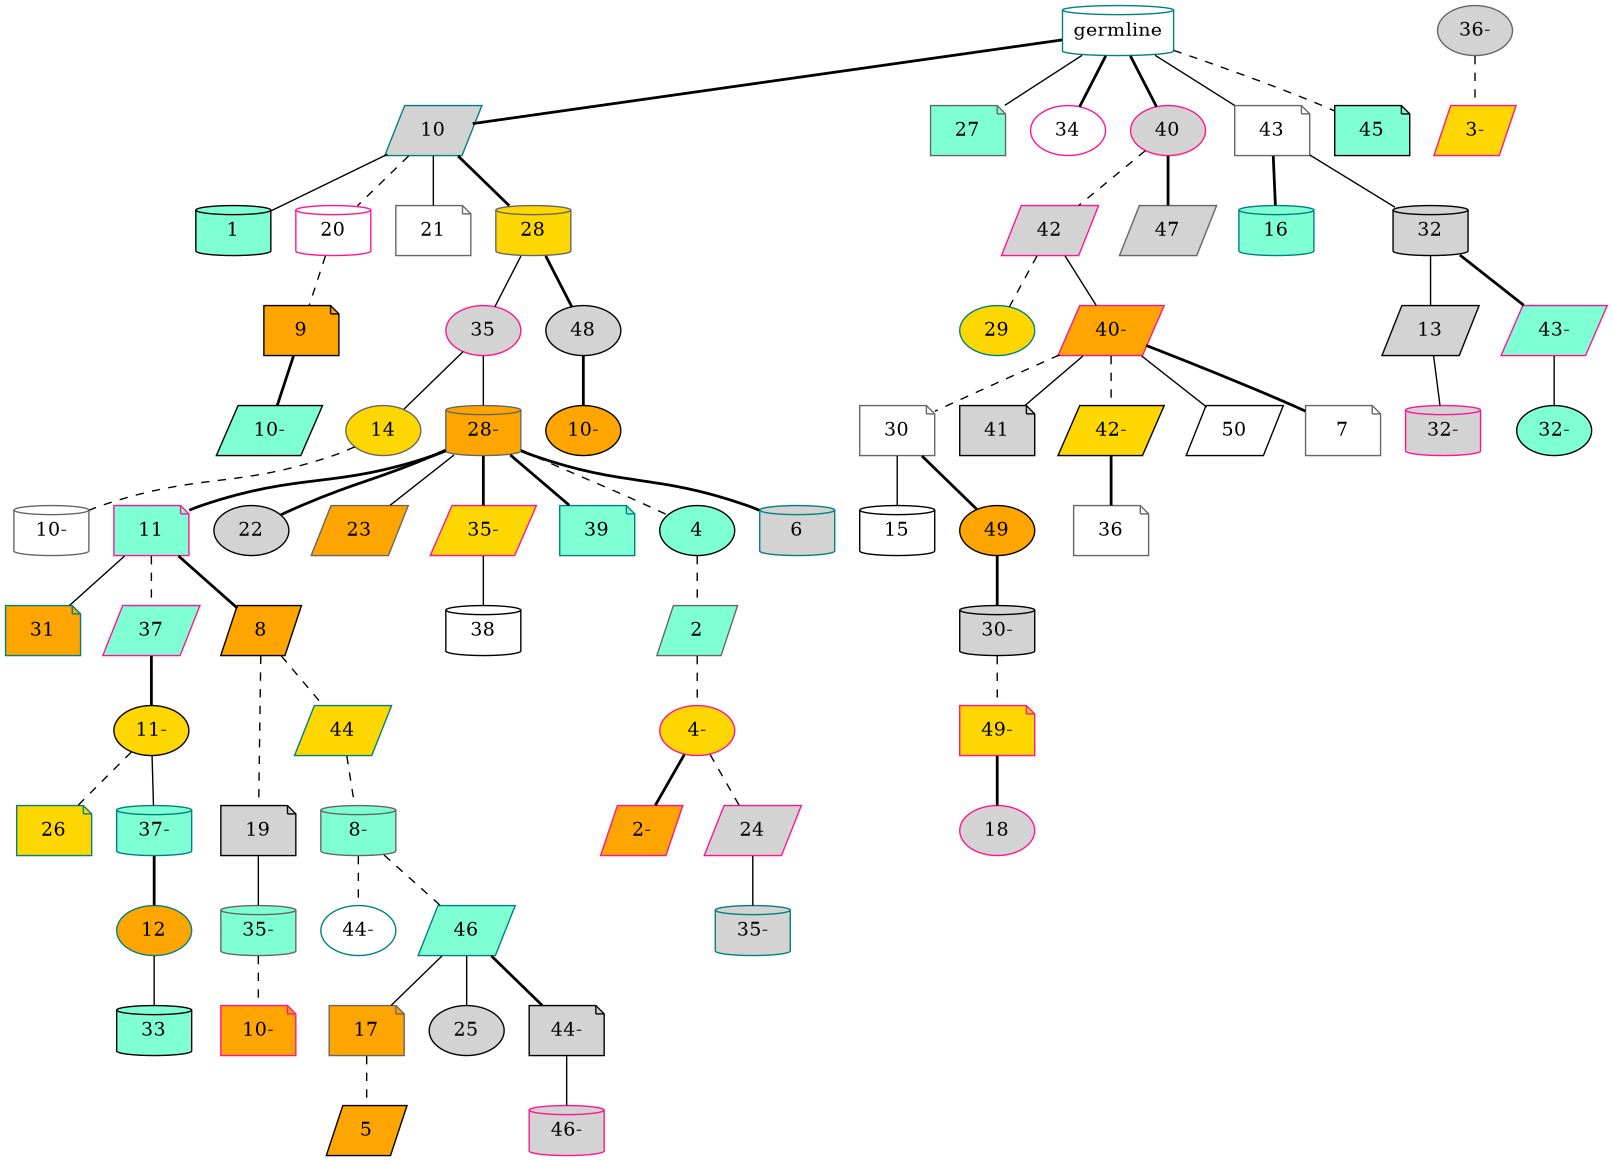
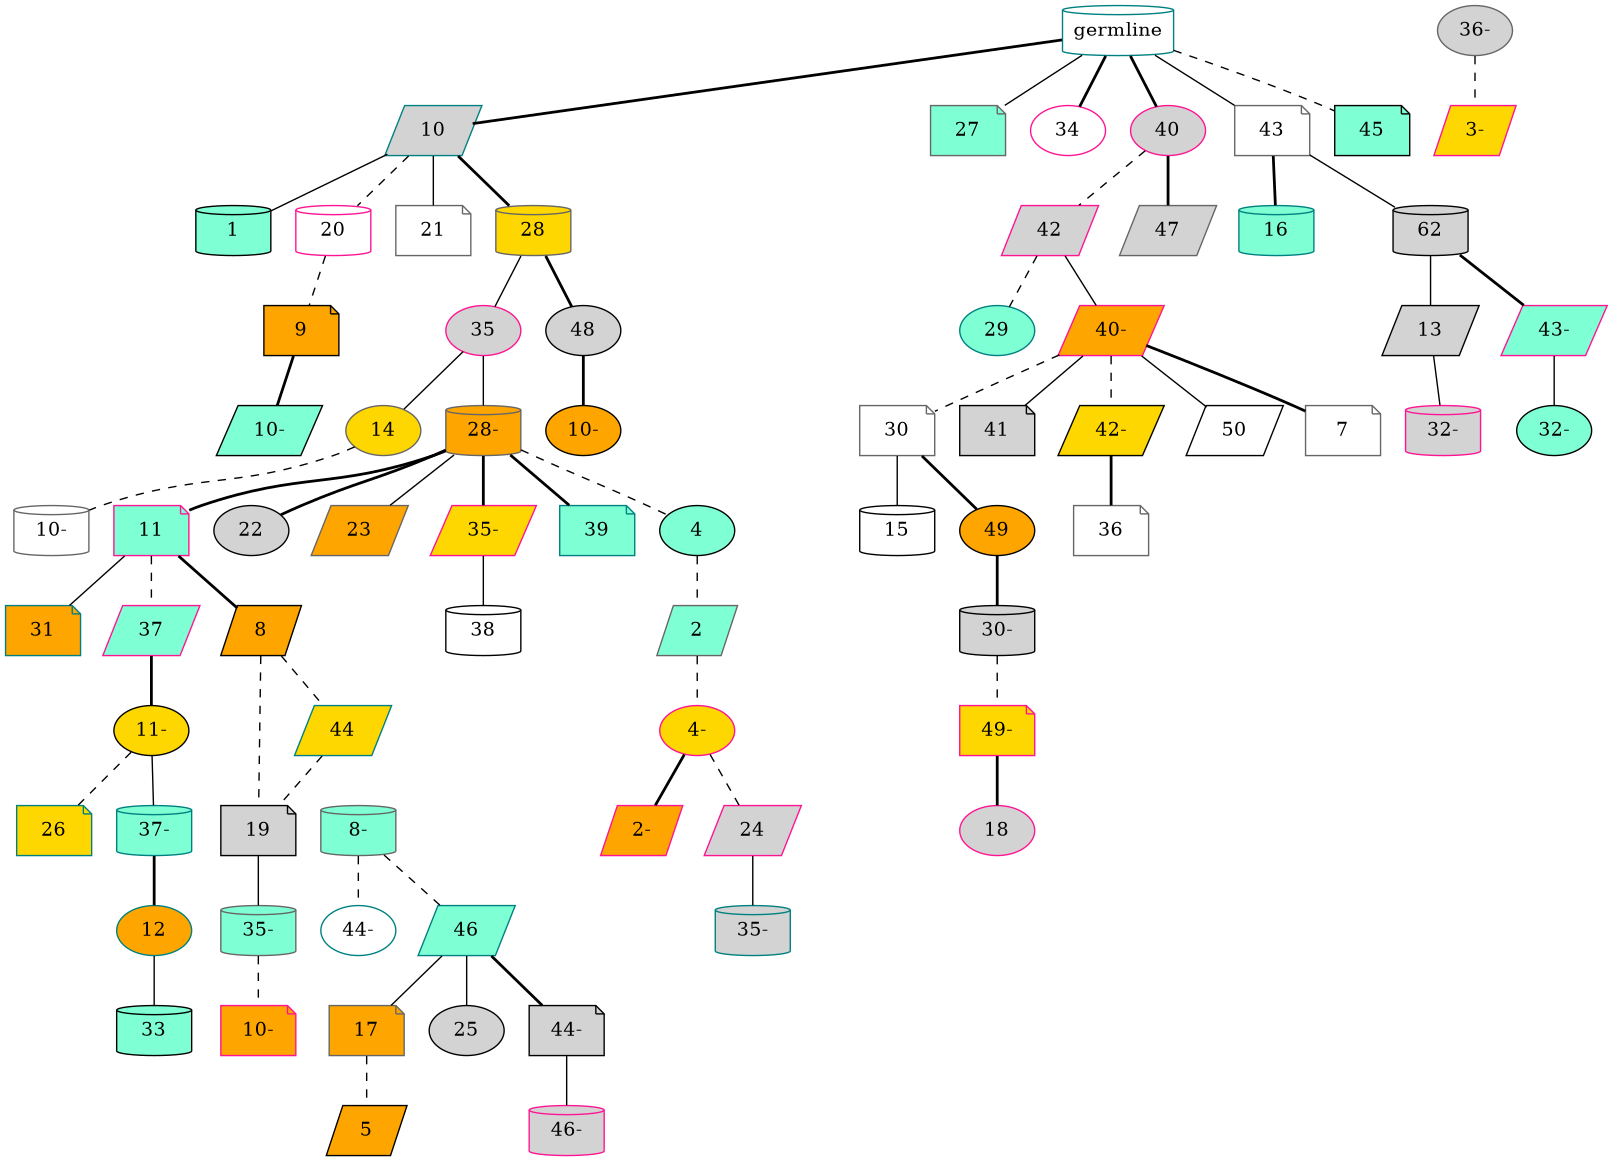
(1431, 231) -> (1431, 231)
(997, 331) -> (997, 331)
(797, 531) -> none
(351, 781) -> (301, 781)
